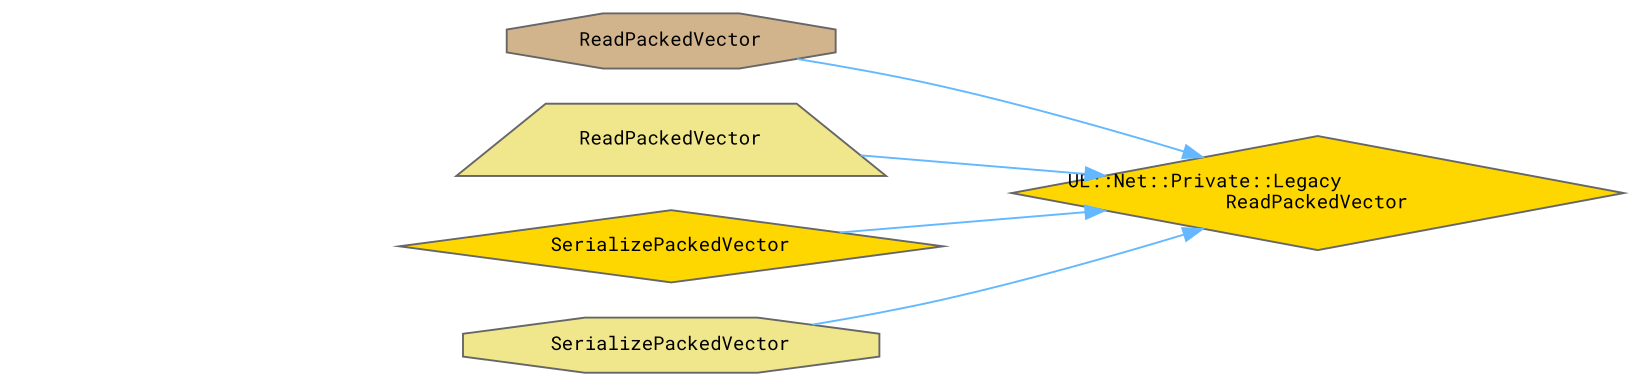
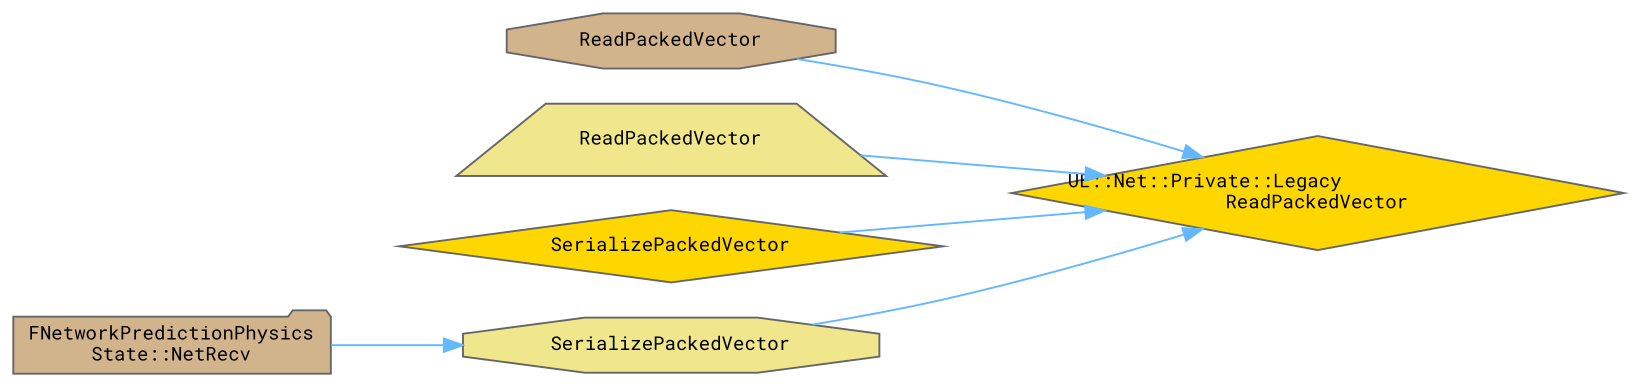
none -> (172, 345)
